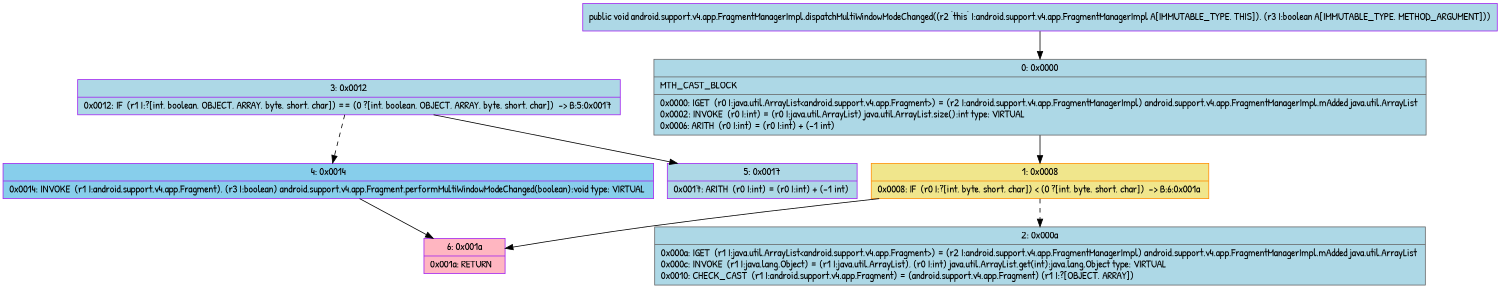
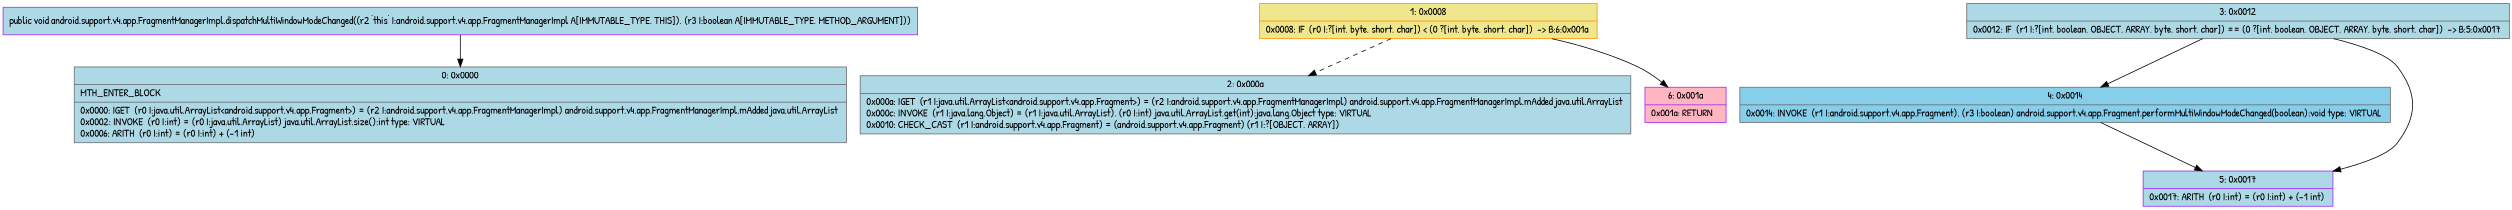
(699, 85) -> (121, 93)
(349, 97) -> (2238, 21)
(340, 135) -> (2155, 61)
(1040, 145) -> none
(328, 181) -> (2065, 105)
(393, 217) -> (2148, 145)
